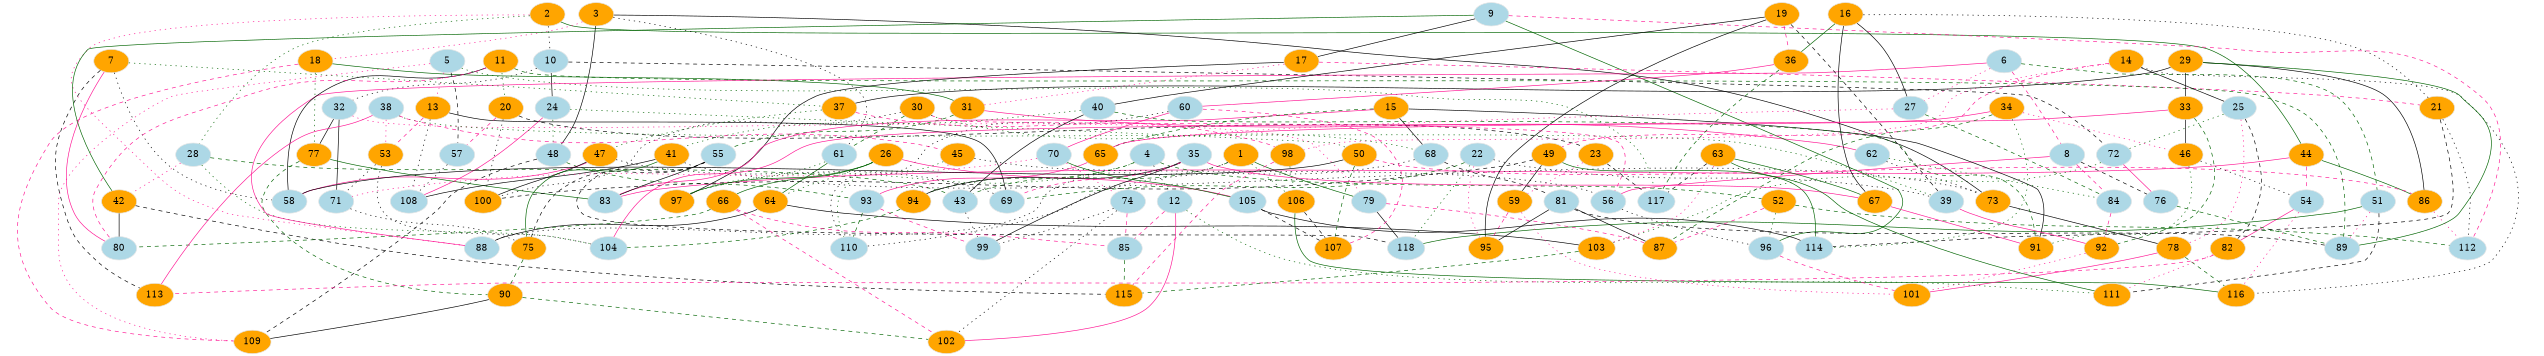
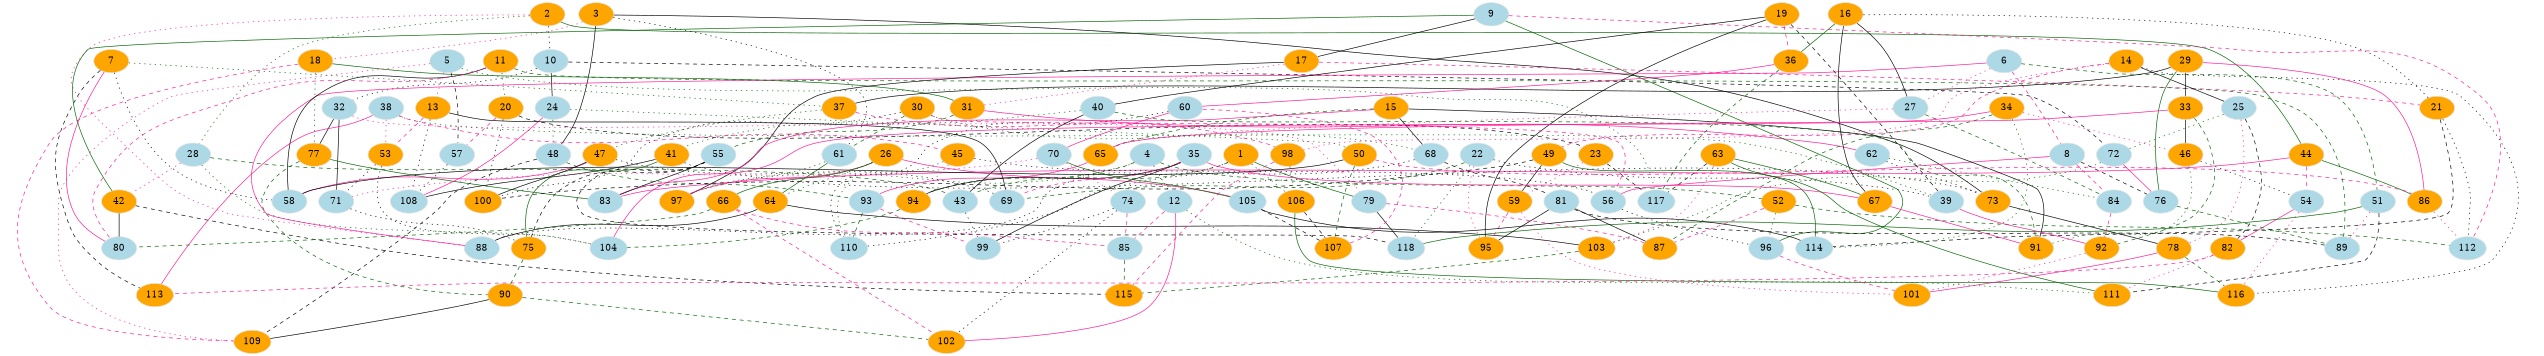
(2391, 79) -> (2156, 128)
(2361, 85) -> (2361, 85)
(781, 178) -> (781, 178)
